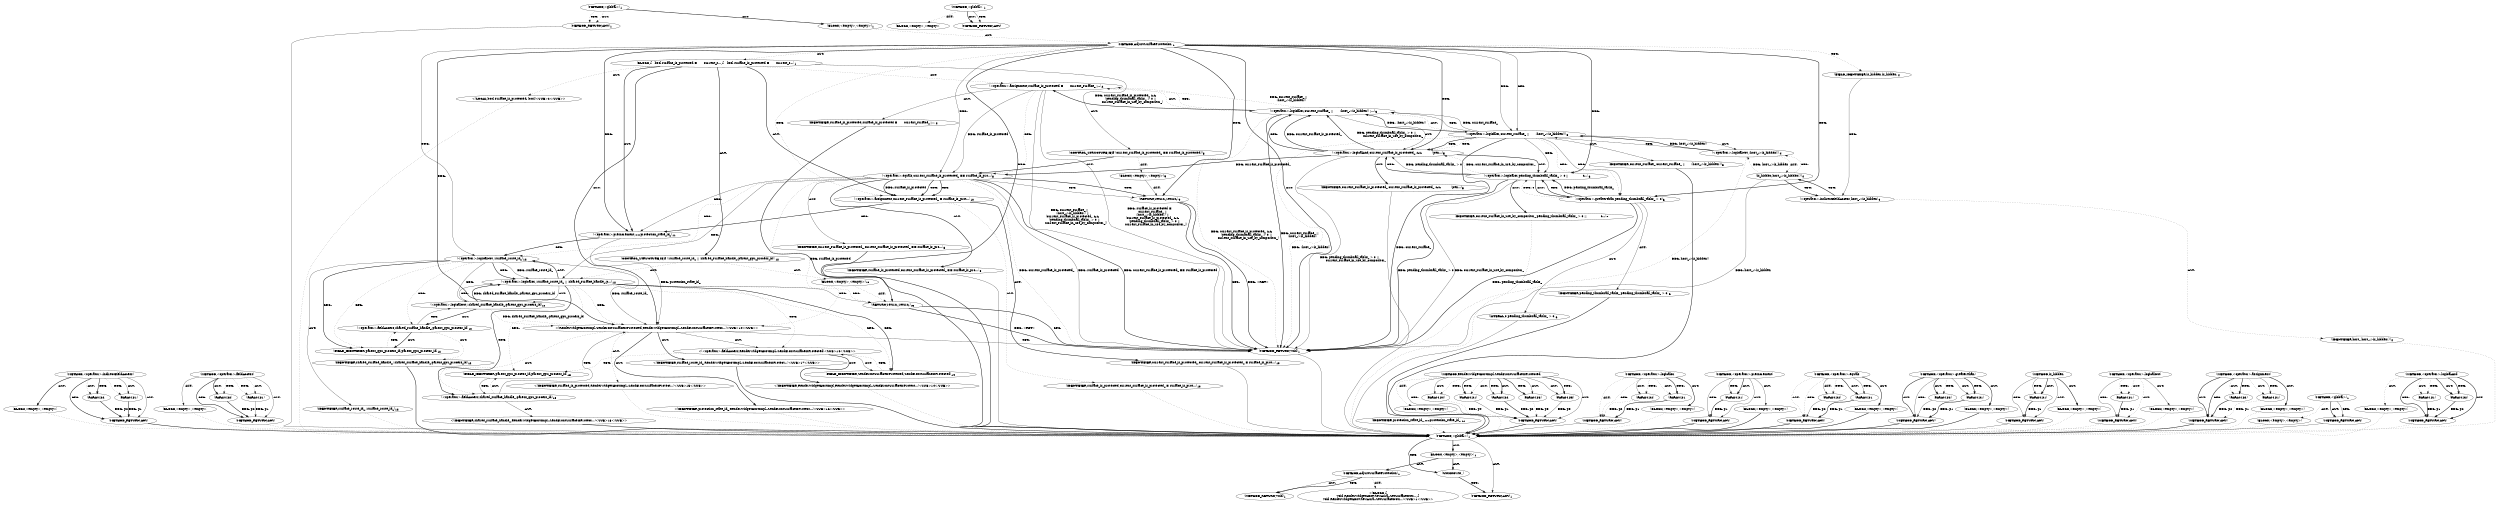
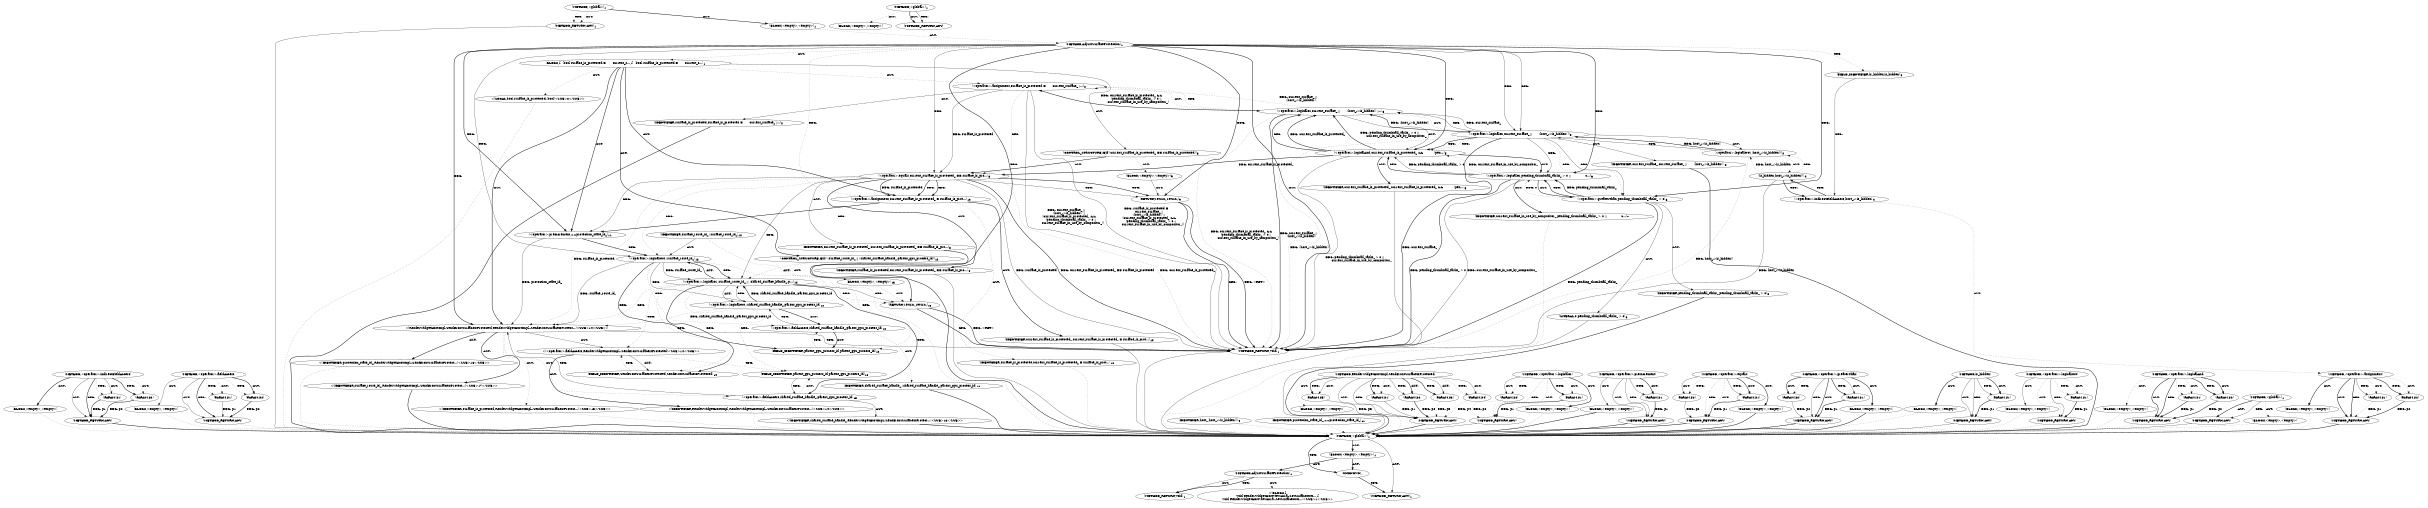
(2153, 217) -> (2033, 359)
(310, 279) -> (683, 246)
